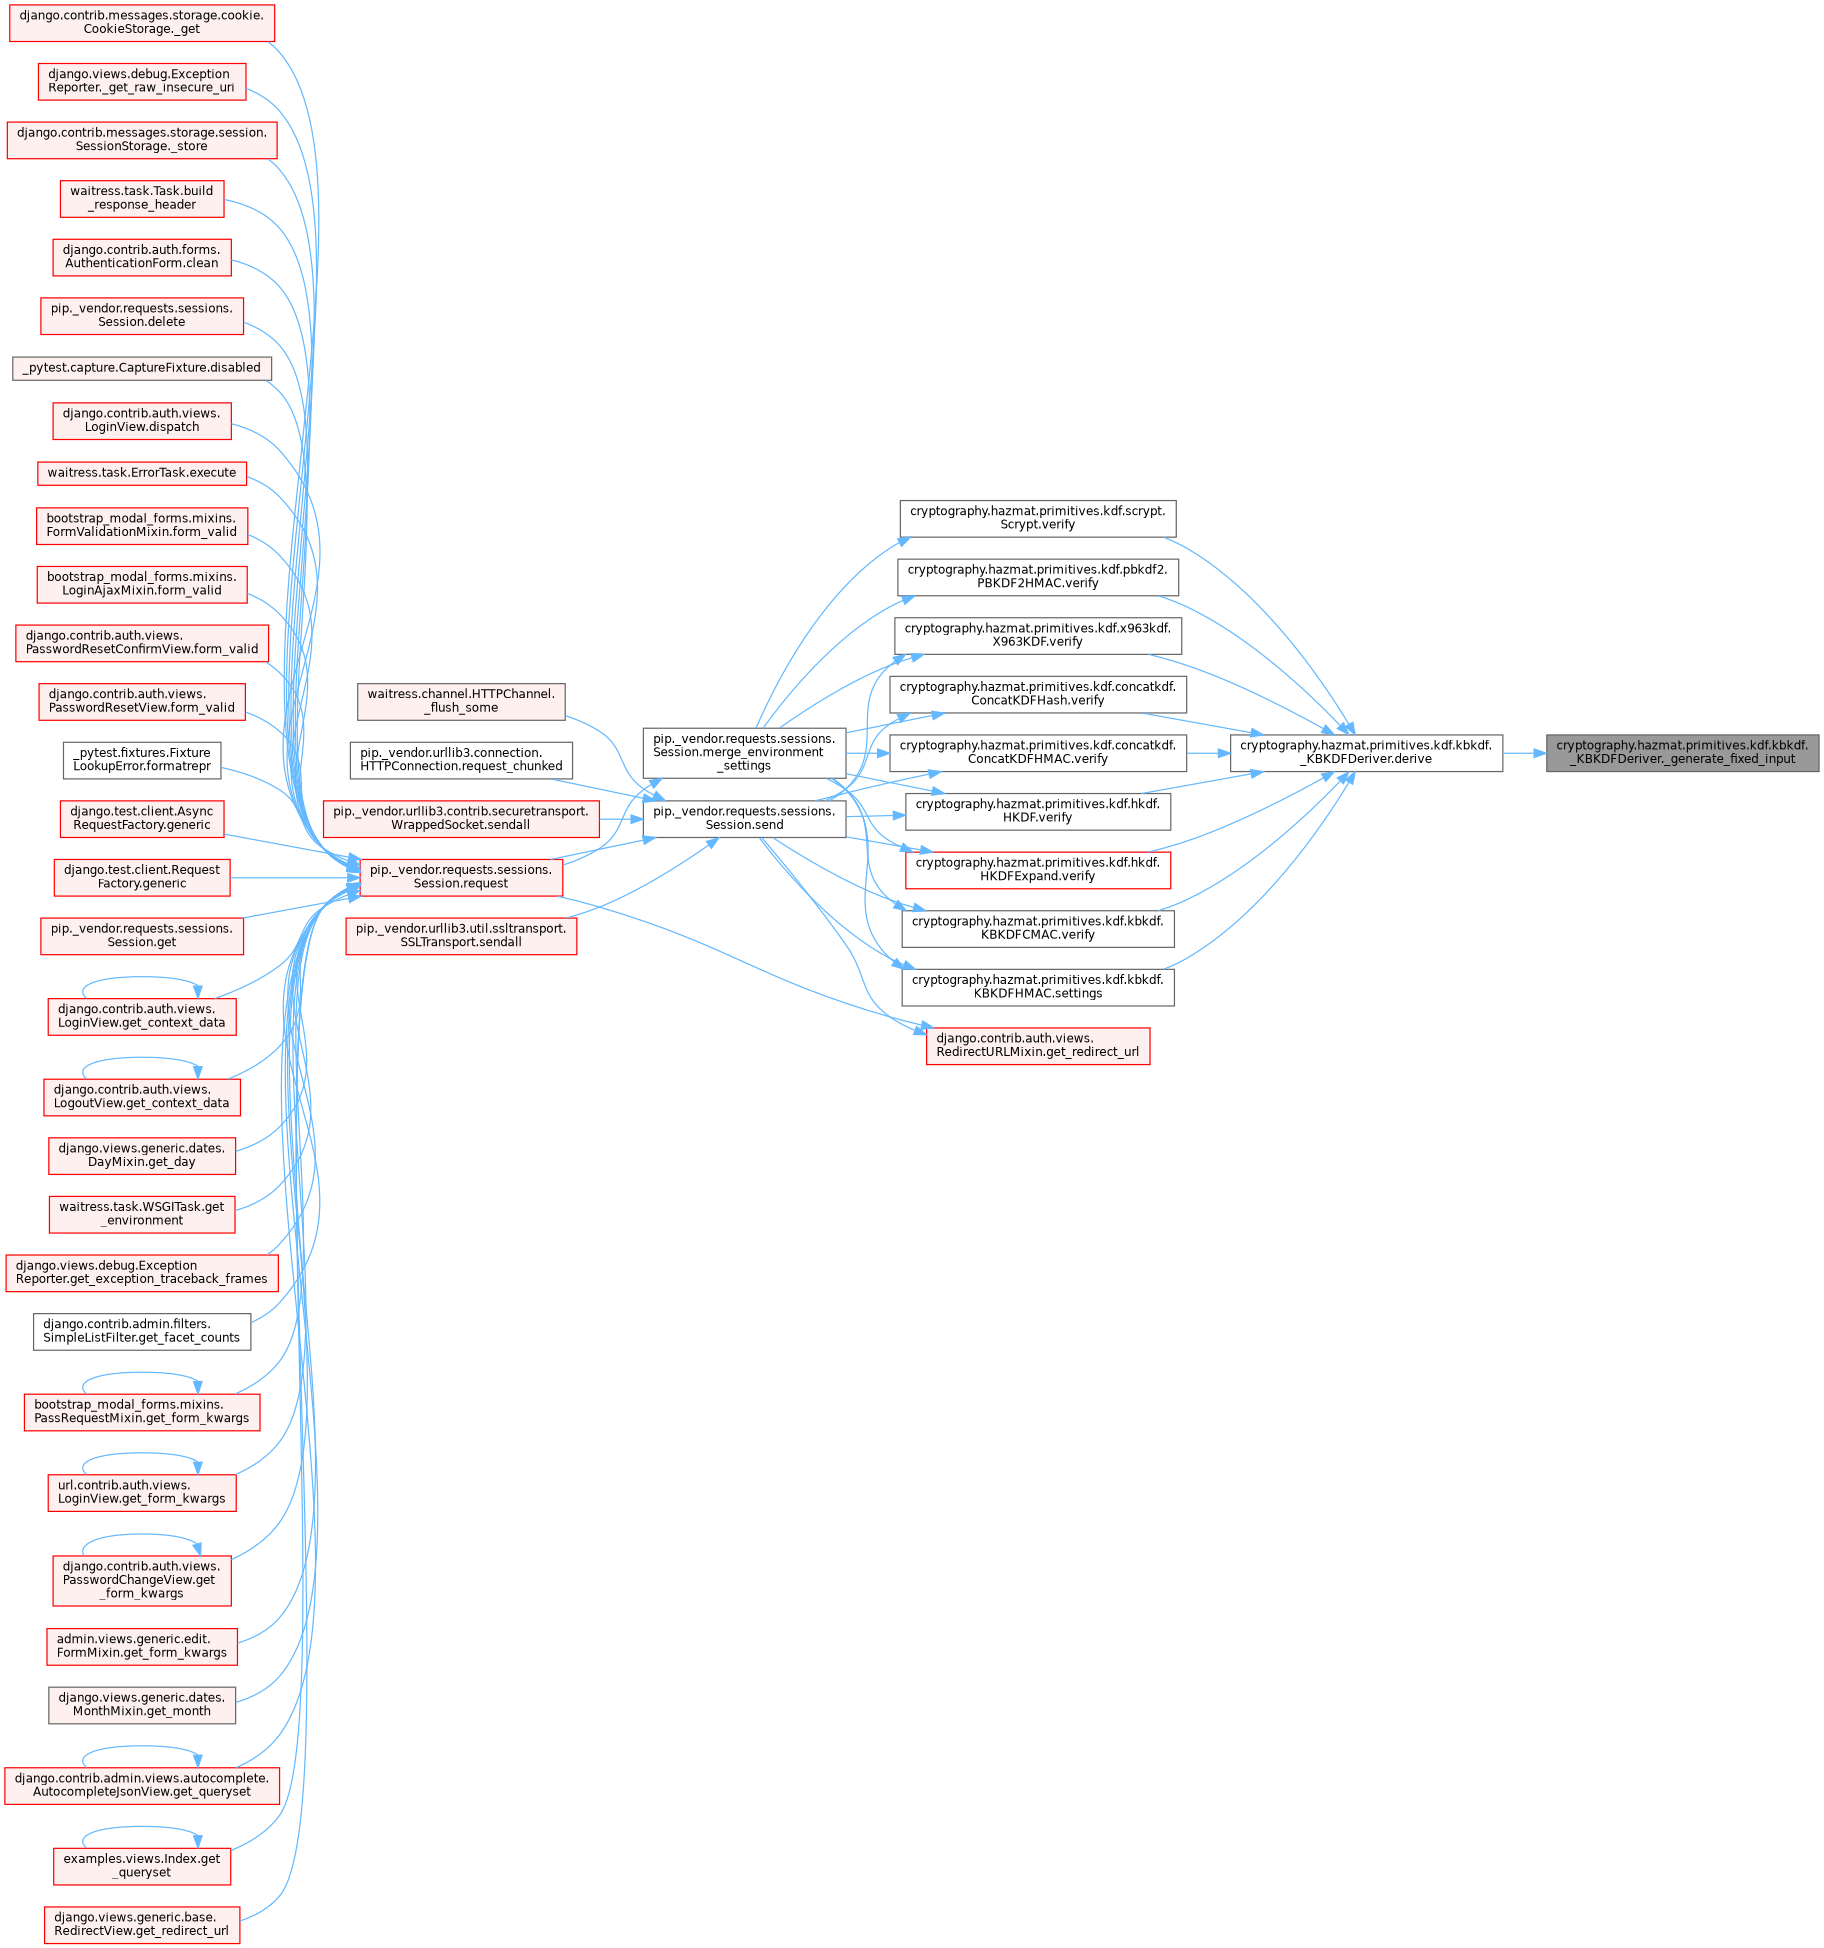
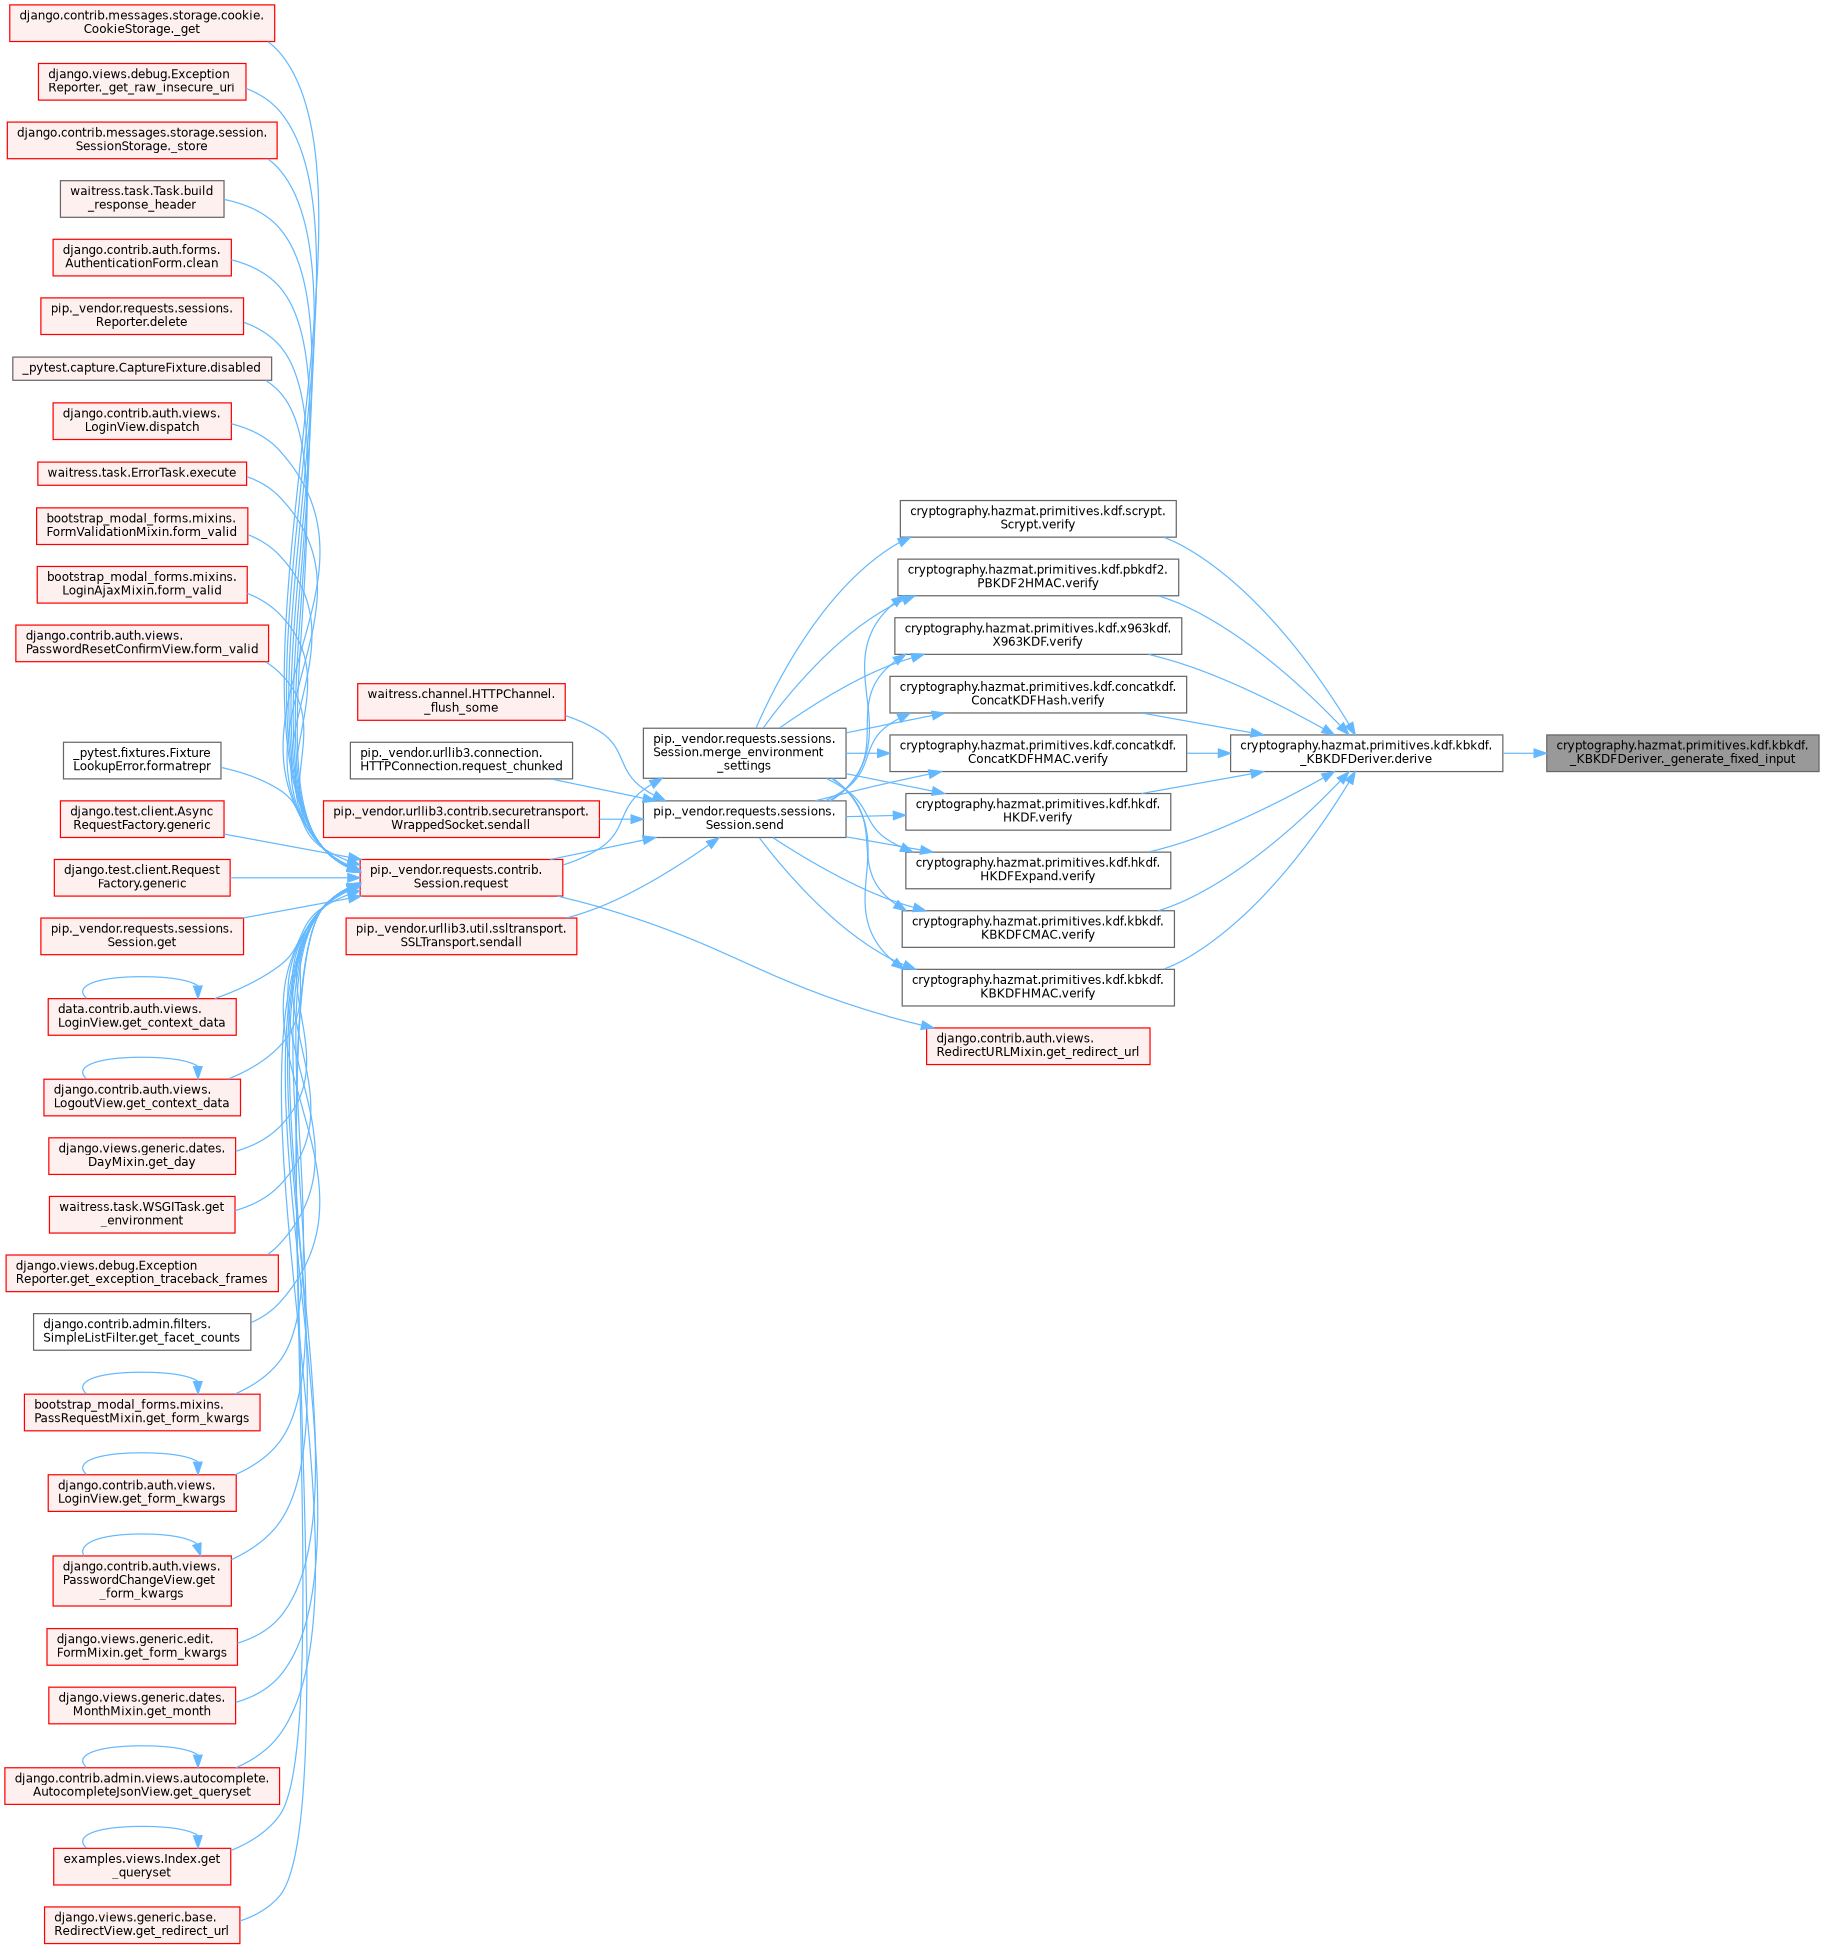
(142, 199) -> (142, 199)
(142, 316) -> (142, 316)
(142, 702) -> none
(461, 702) -> (461, 702)
(1038, 870) -> (1038, 870)
(461, 878) -> (461, 878)
(839, 936) -> (865, 666)
(1038, 988) -> (1038, 988)
(142, 1017) -> (142, 1017)
(142, 1493) -> (142, 1493)
(142, 1647) -> (142, 1647)
(142, 1706) -> (142, 1706)
